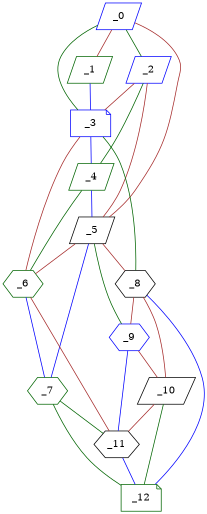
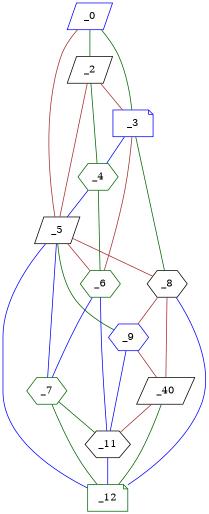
(90, 70) -> none
(149, 70) -> (90, 70)
(91, 177) -> (98, 177)
(70, 364) -> (102, 364)
none -> (3, 379)
(166, 391) -> (166, 391)
